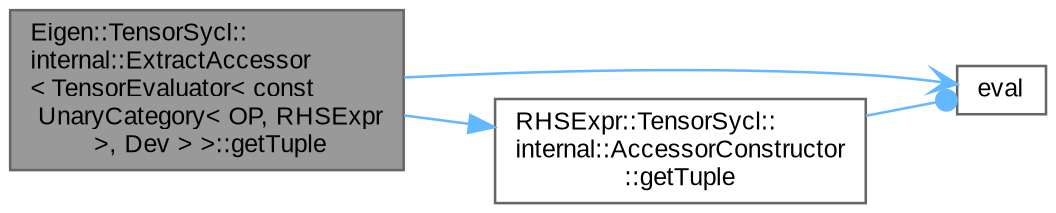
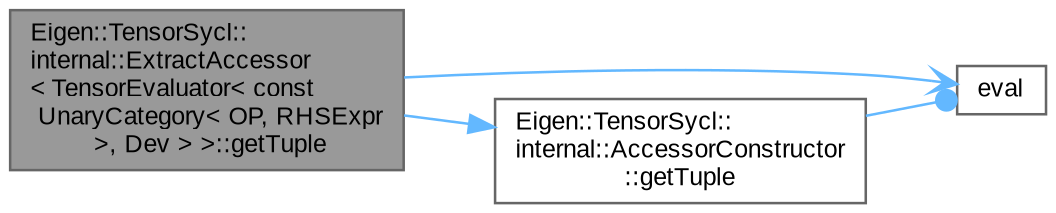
(680, 151) -> (680, 151)
